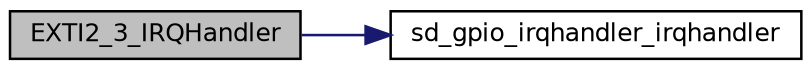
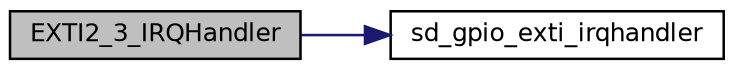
(596, 35) -> (557, 35)
